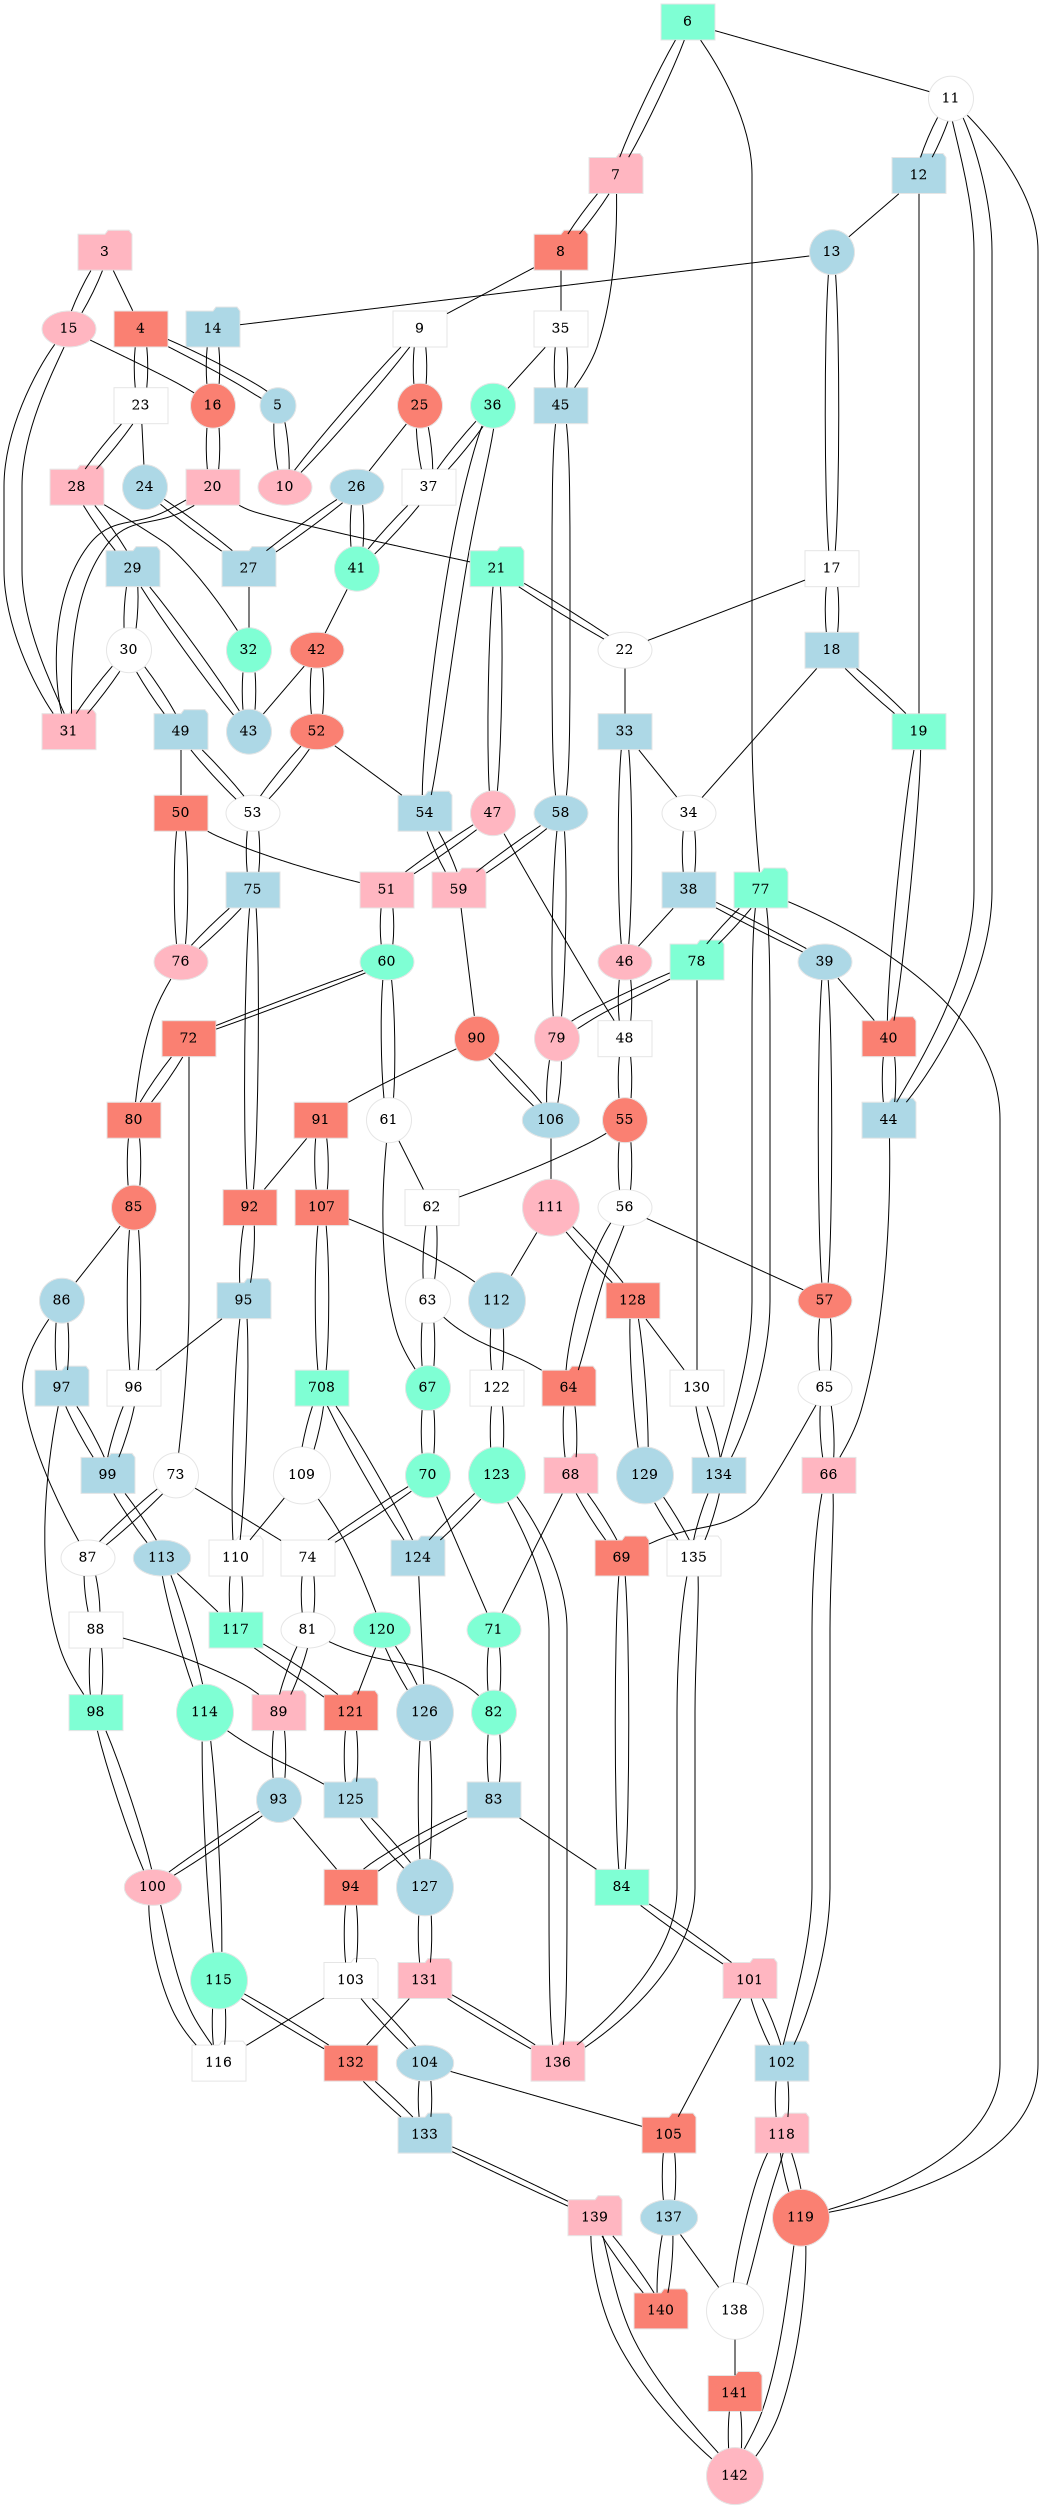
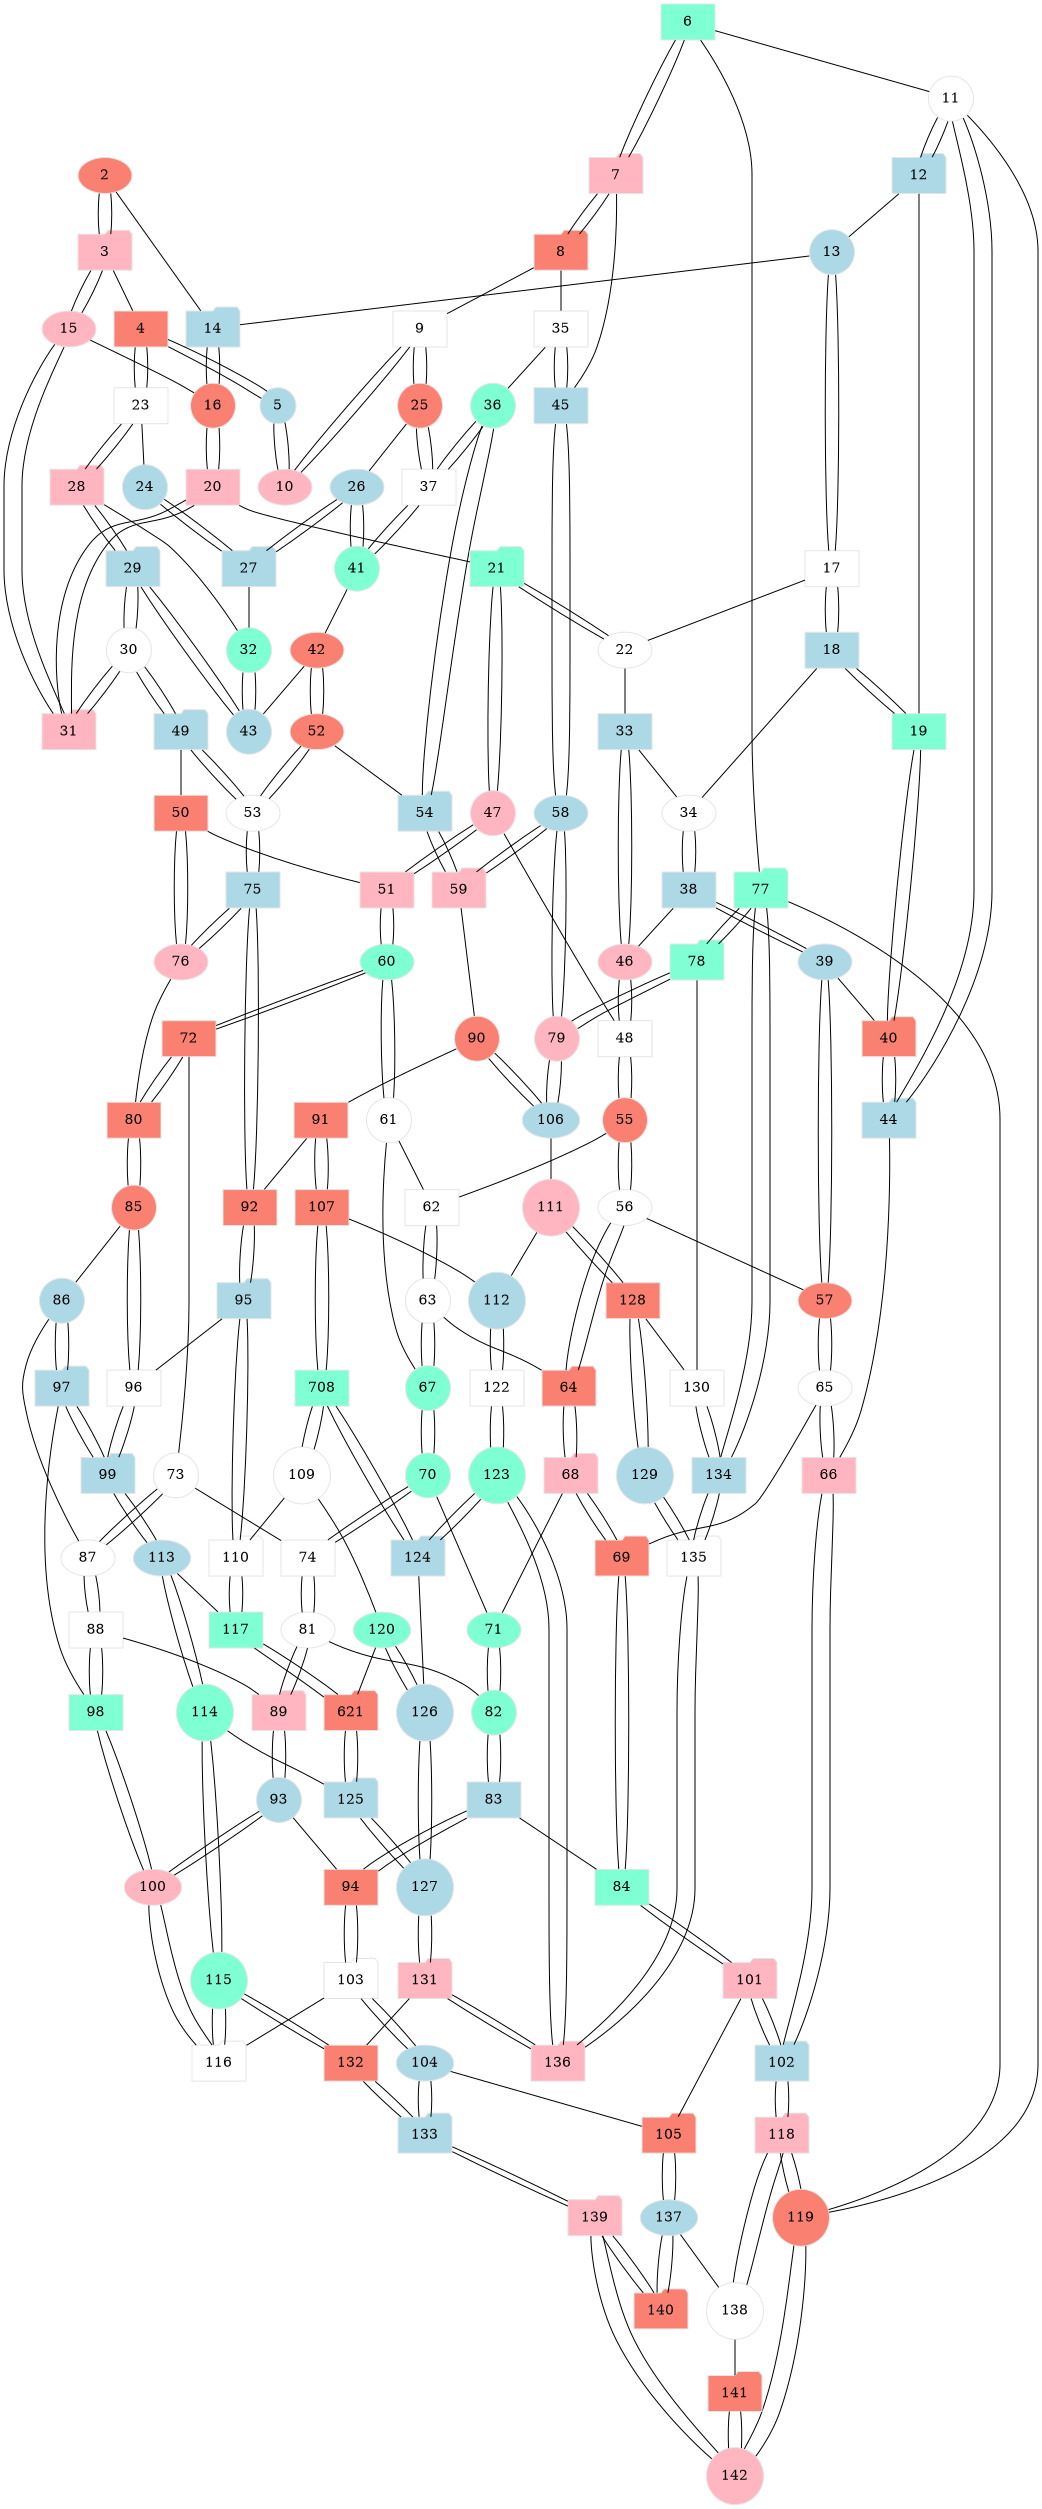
none -> (105, 176)
(351, 1713) -> (351, 1713)
